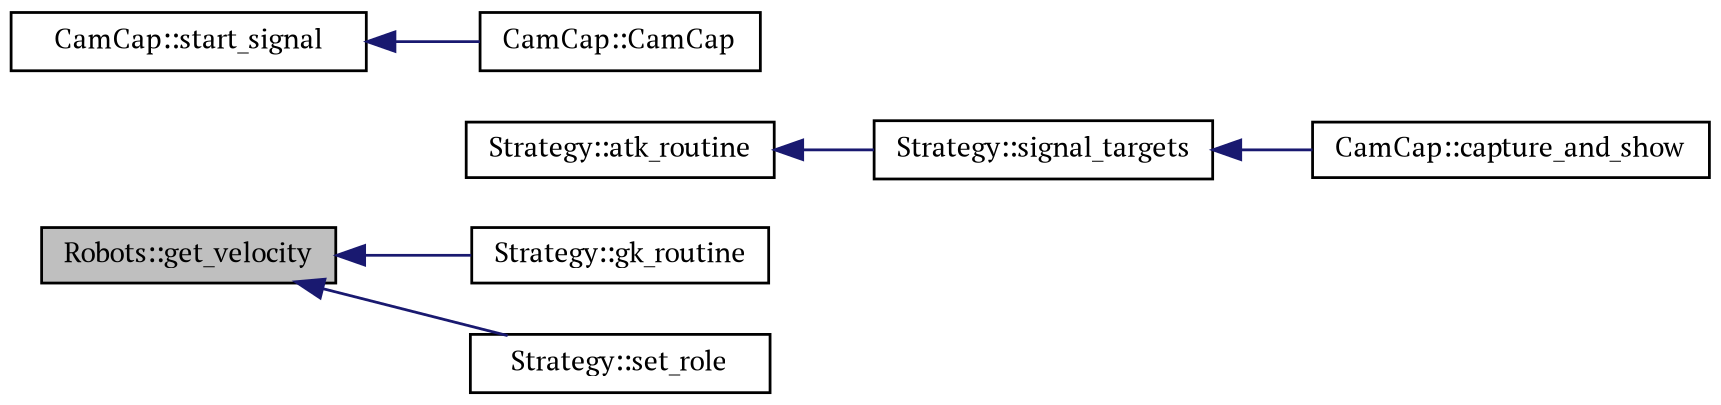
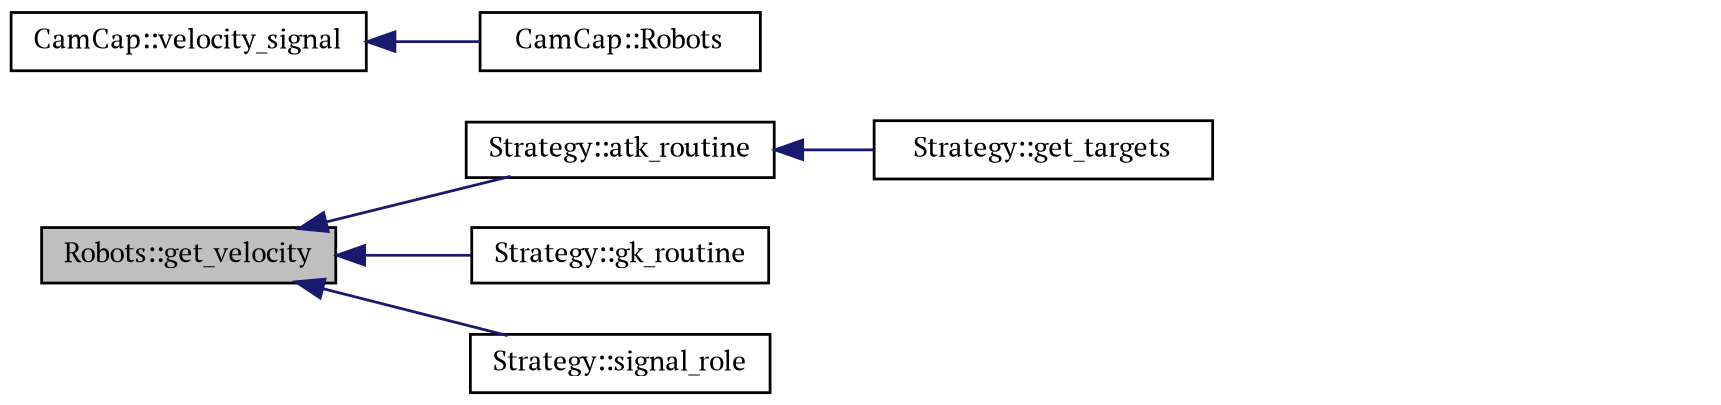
(189, 42) -> (189, 42)
(620, 42) -> (620, 42)
(1043, 150) -> (1043, 150)
(1511, 150) -> none
none -> (419, 199)
(620, 364) -> (620, 364)
